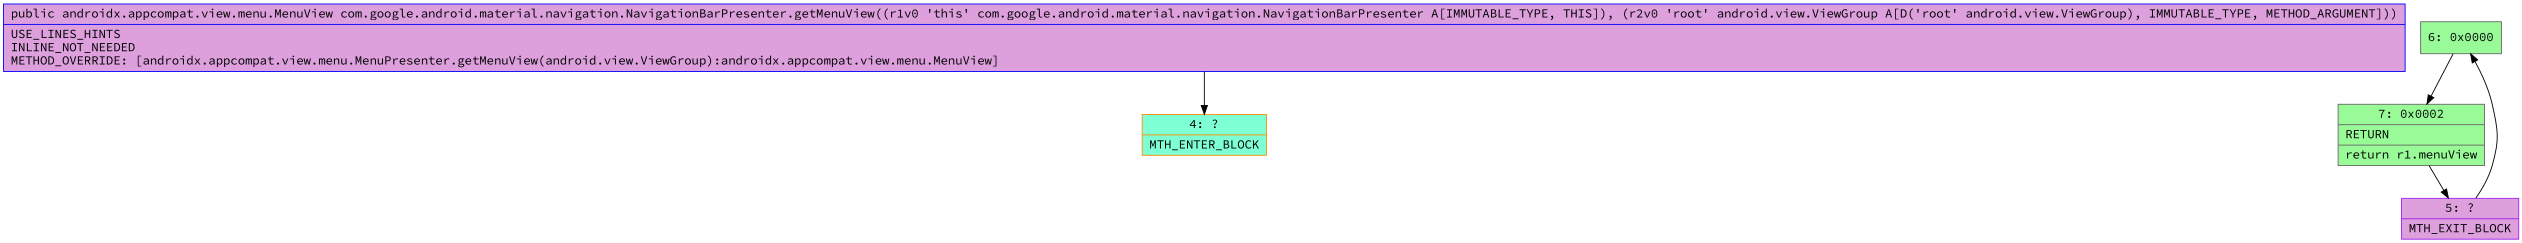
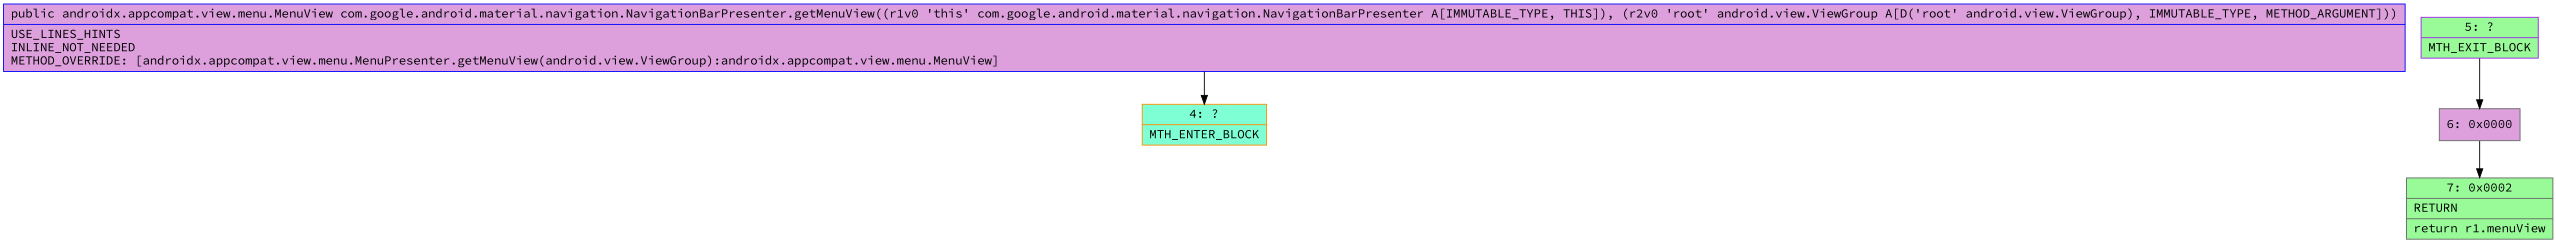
(2461, 38) -> (2480, 125)
(2436, 178) -> none
(2460, 219) -> (2480, 38)
